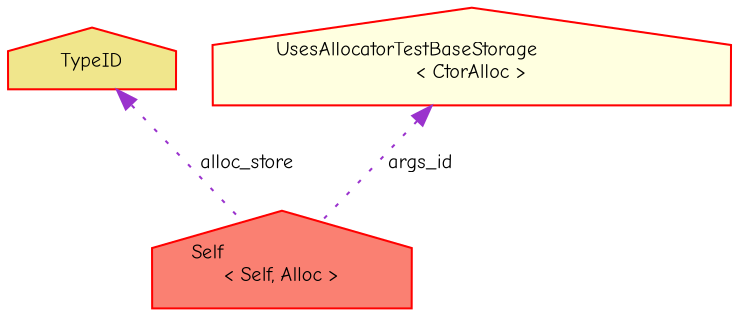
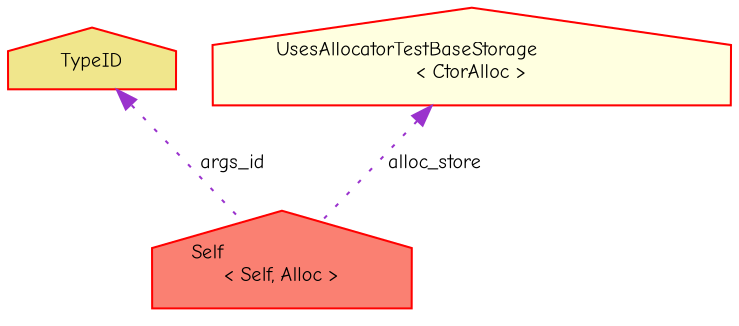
(244, 163) -> (230, 163)
(418, 163) -> (432, 163)
